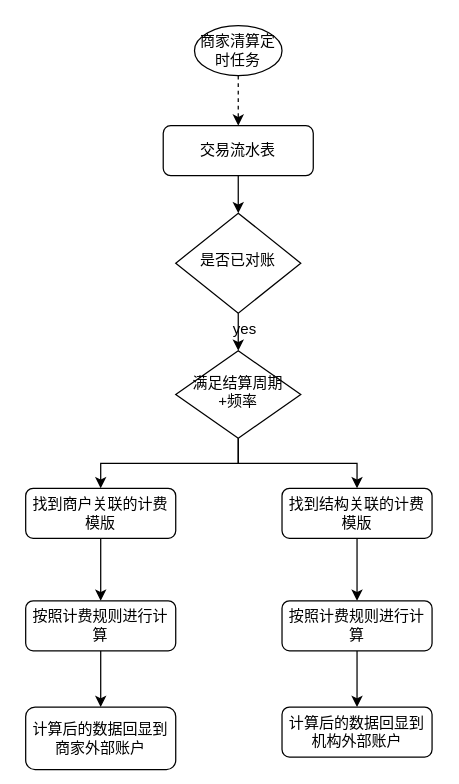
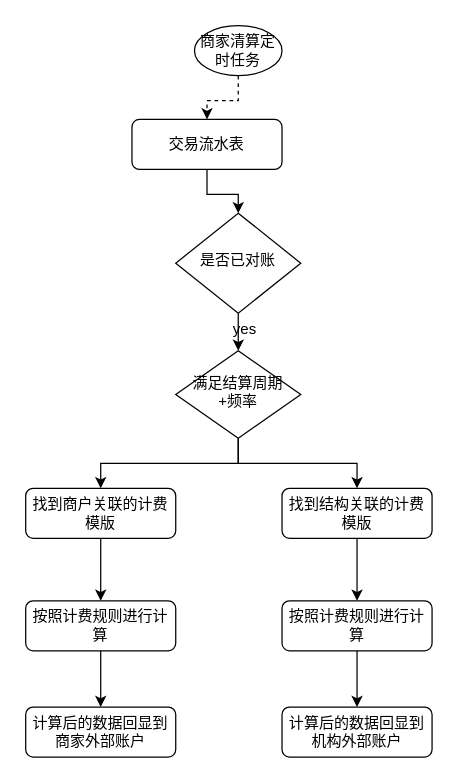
(238, 151) -> (207, 144)
(101, 738) -> (101, 732)
